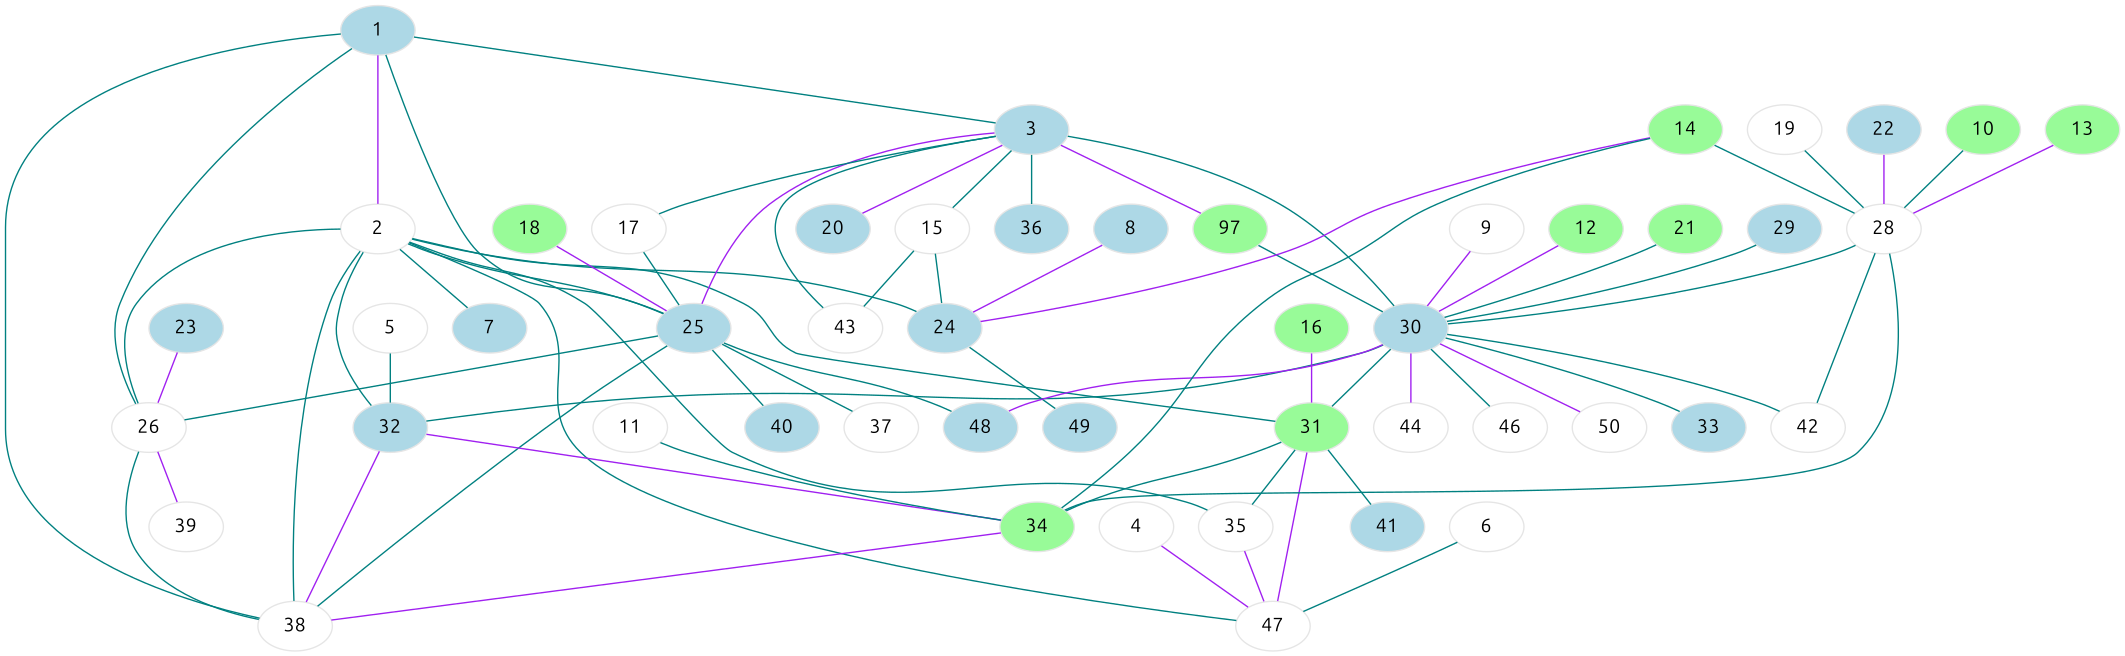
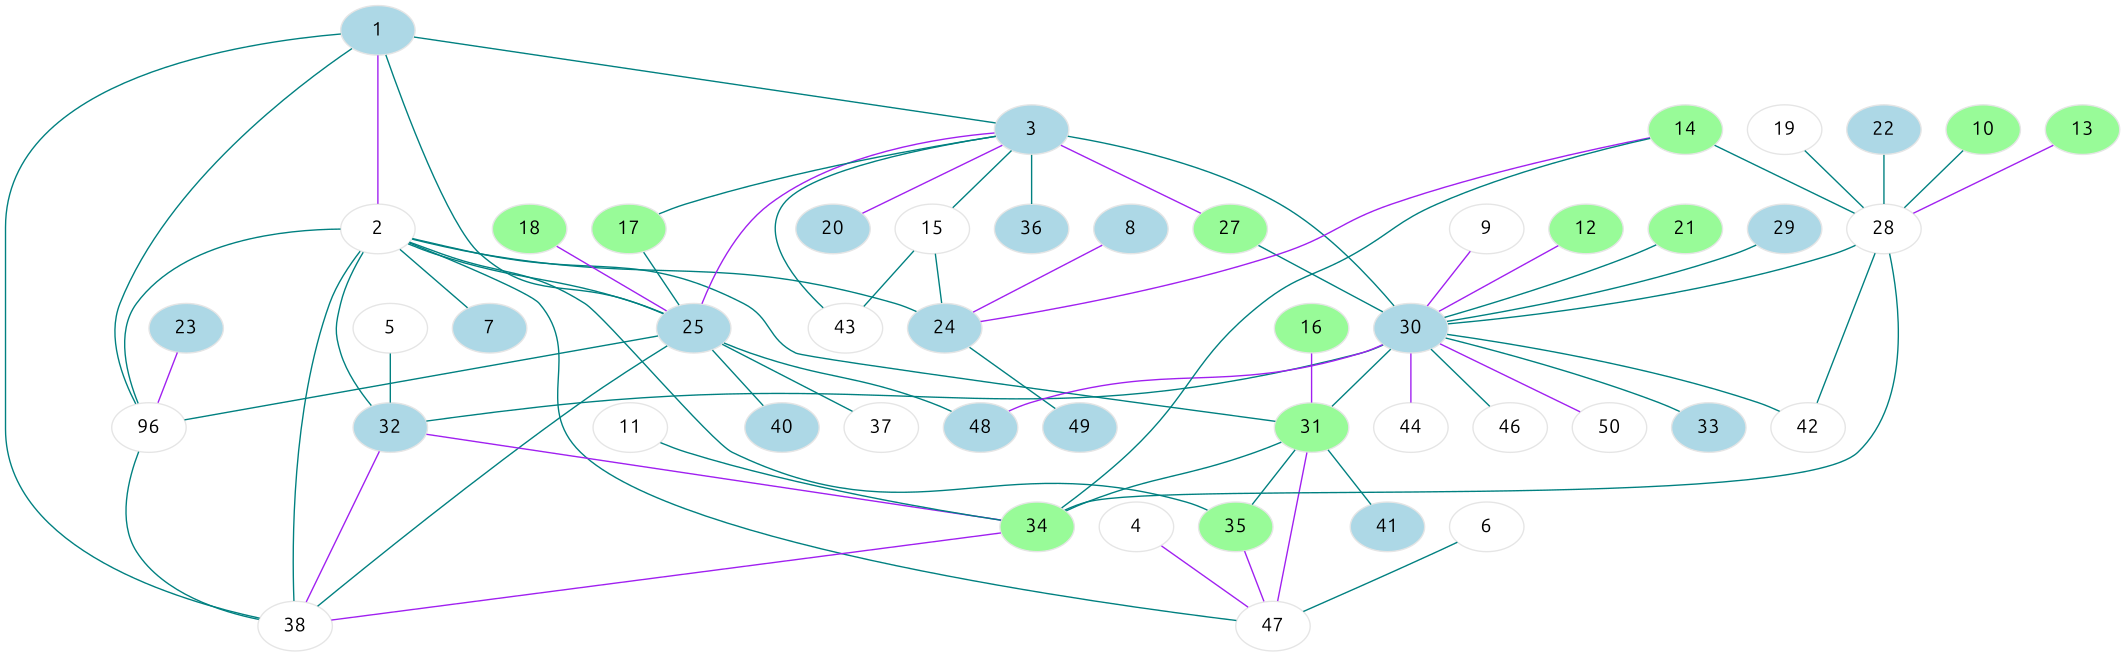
(1884, 179) -> (1884, 179)
(629, 229) -> (629, 229)
(1230, 229) -> (1230, 229)
(149, 428) -> (149, 428)
(186, 527) -> none
(1236, 527) -> (1236, 527)
